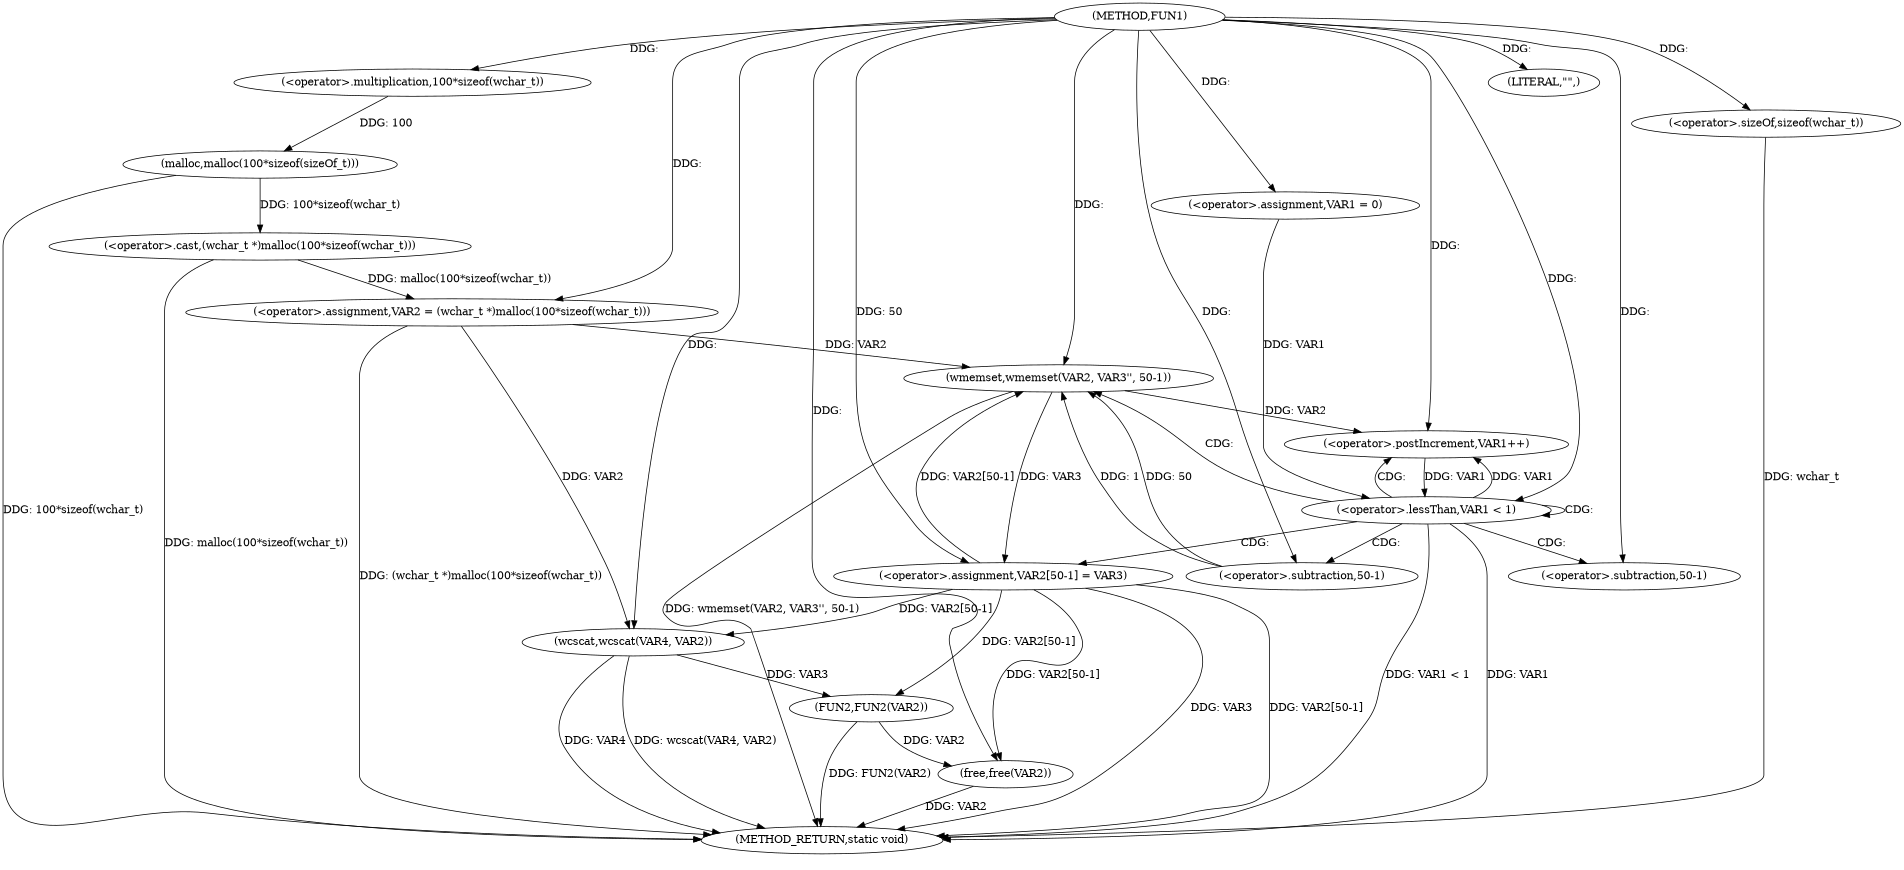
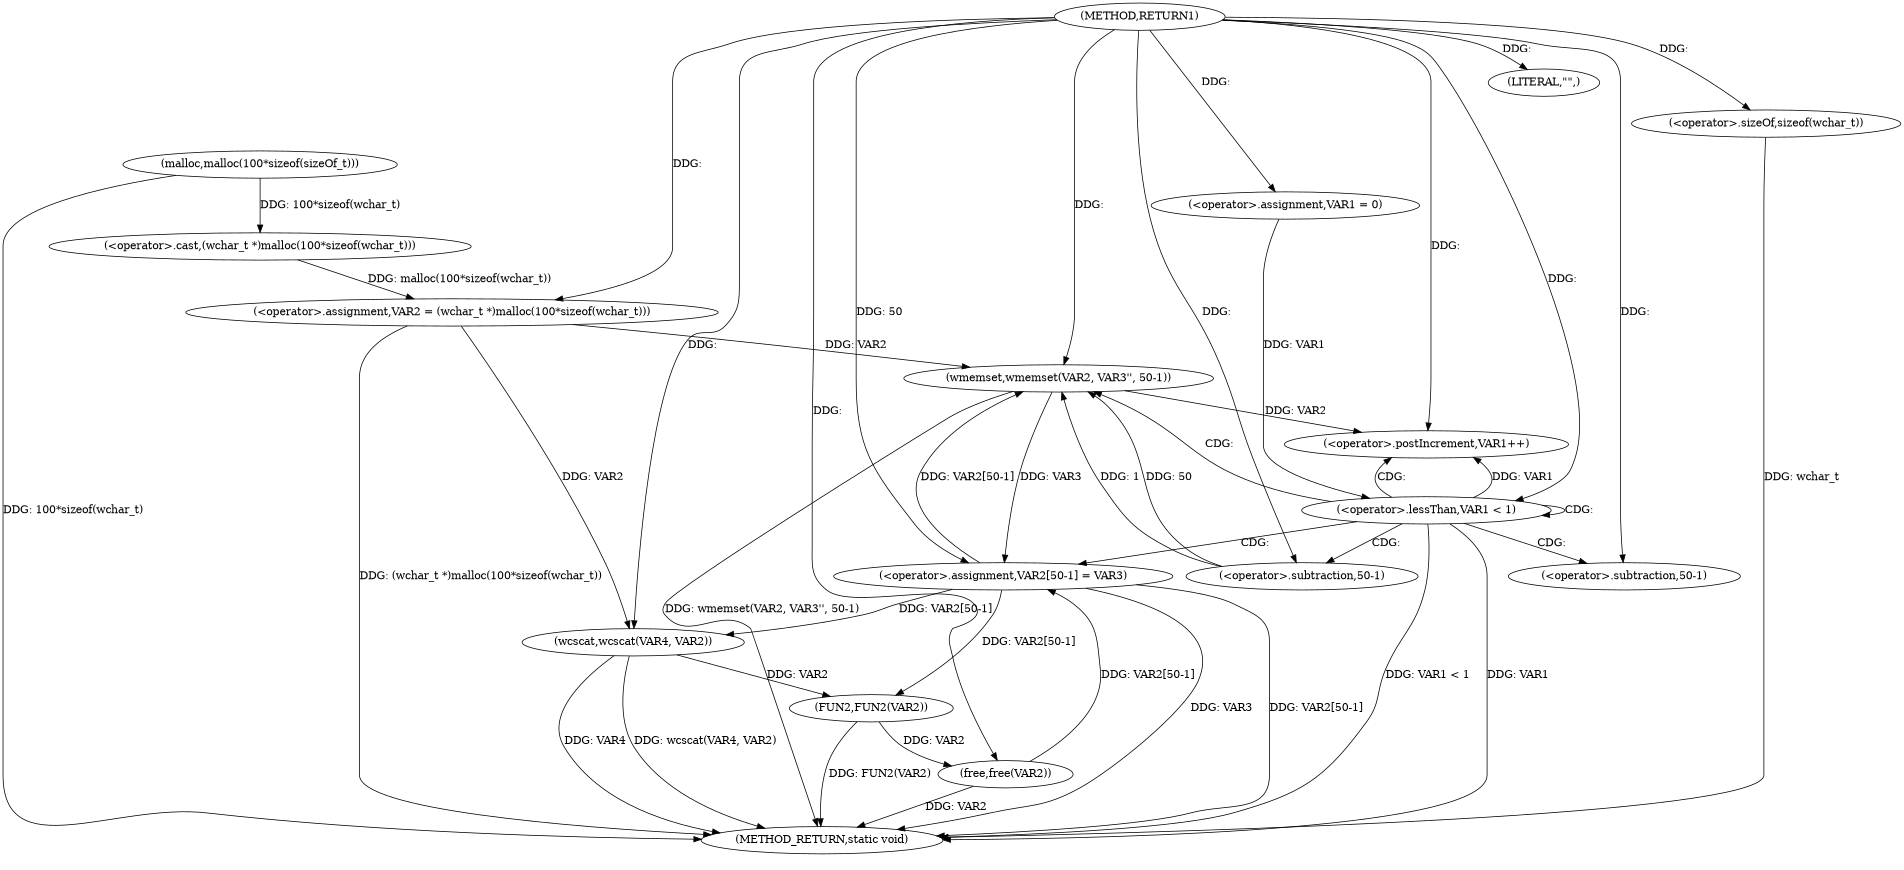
(1140, 17) -> (1140, 17)
(413, 83) -> none
(1424, 473) -> none
(1043, 663) -> (1100, 683)
(798, 675) -> (798, 675)
(165, 776) -> none
